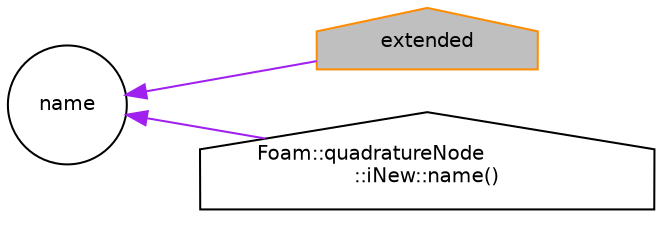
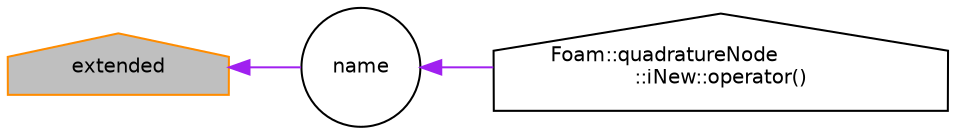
(231, 76) -> (275, 67)
(427, 166) -> (721, 67)
